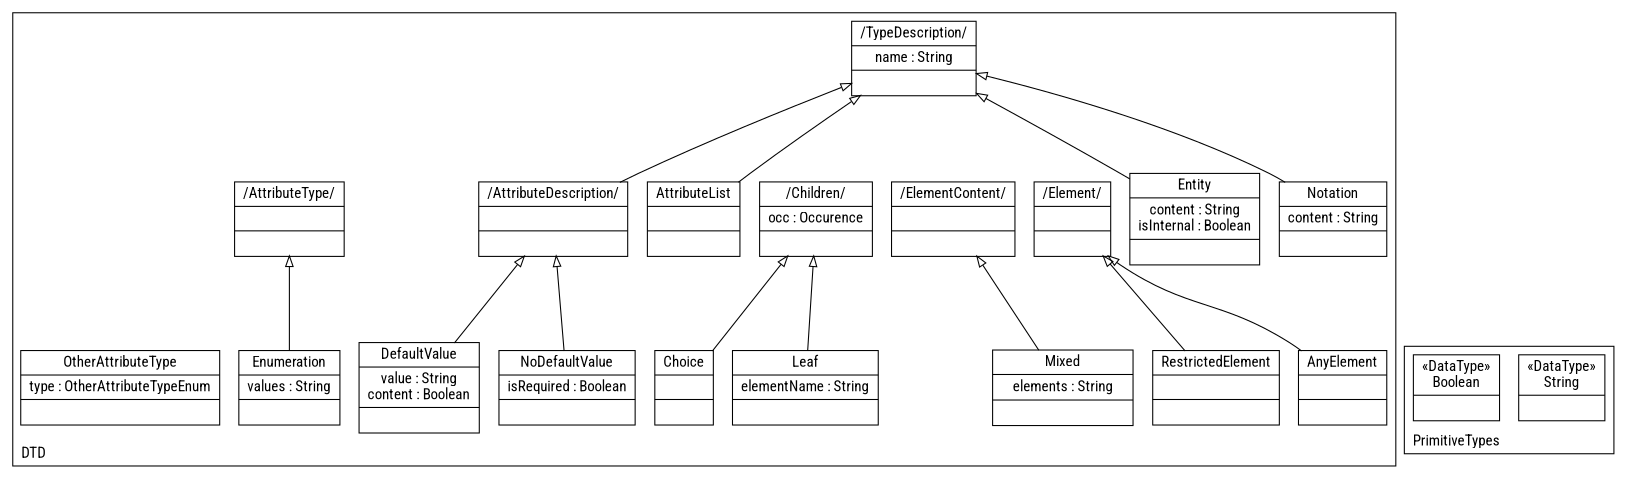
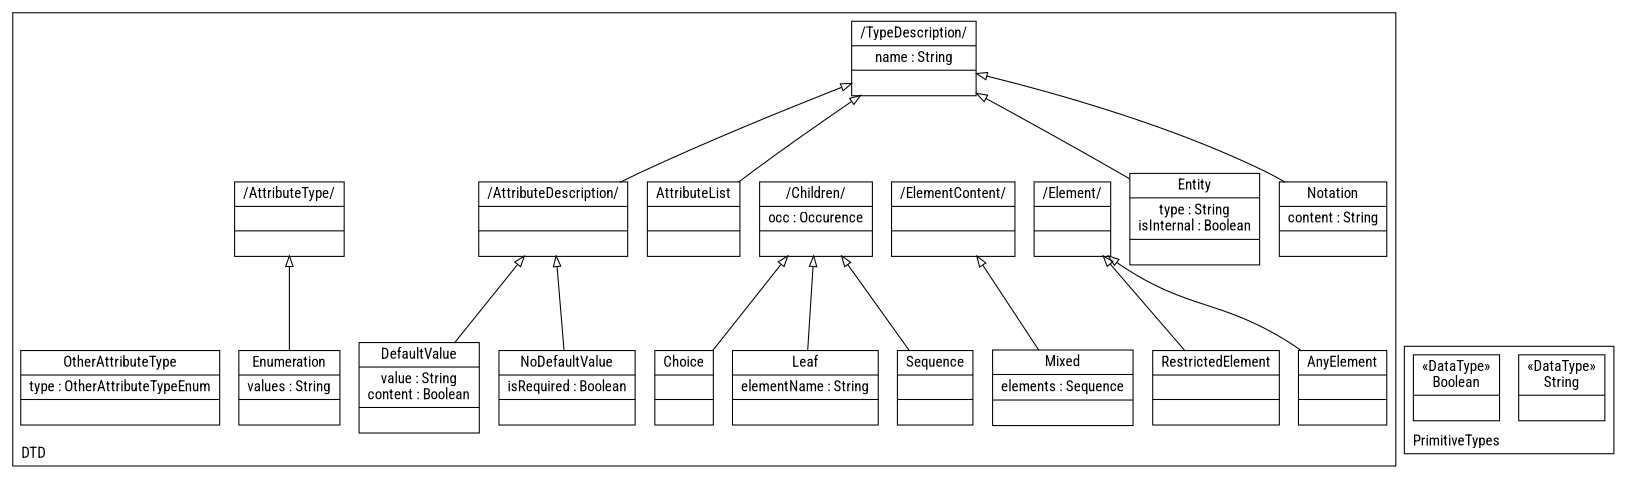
(1195, 210) -> (1195, 210)
(1063, 387) -> (1063, 387)
none -> (935, 388)
